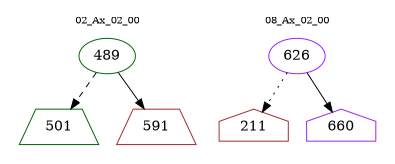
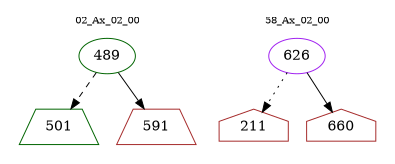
(297, 21) -> (297, 21)
(341, 127) -> (341, 127)
